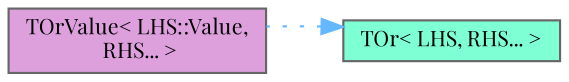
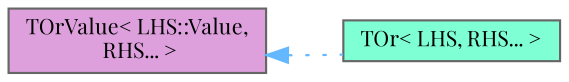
(294, 26) -> (316, 55)
